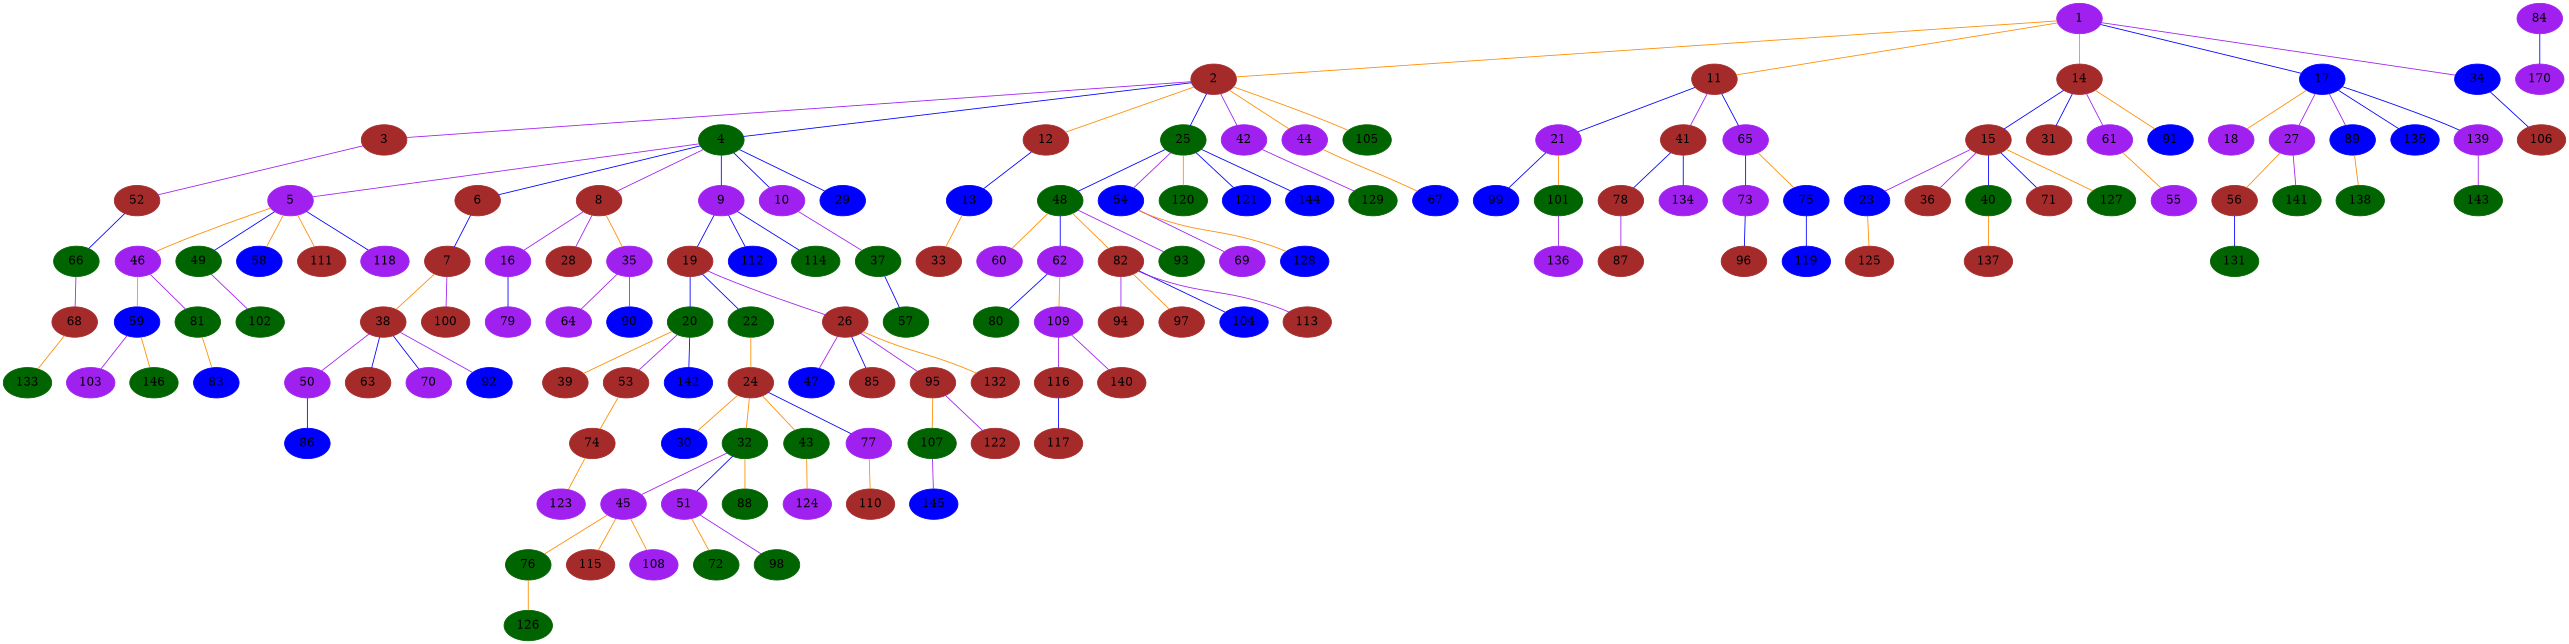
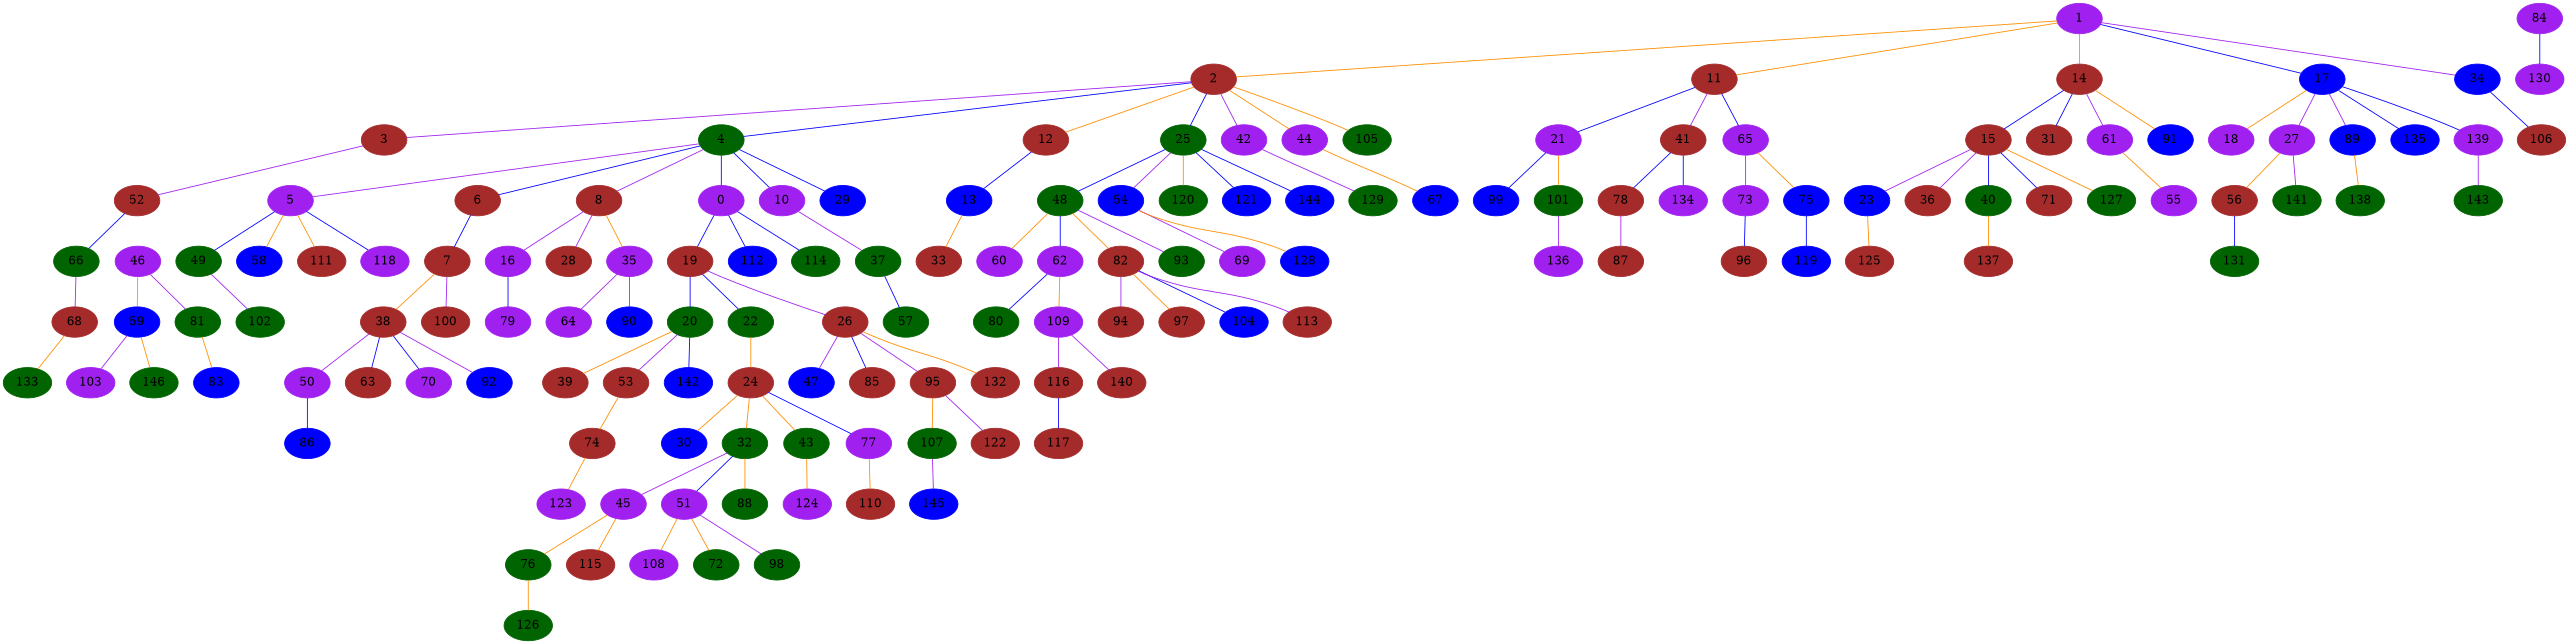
(2540, 79) -> (2540, 79)
(1746, 170) -> (1746, 170)
(721, 201) -> (721, 201)
(213, 229) -> none
(639, 534) -> (669, 534)
